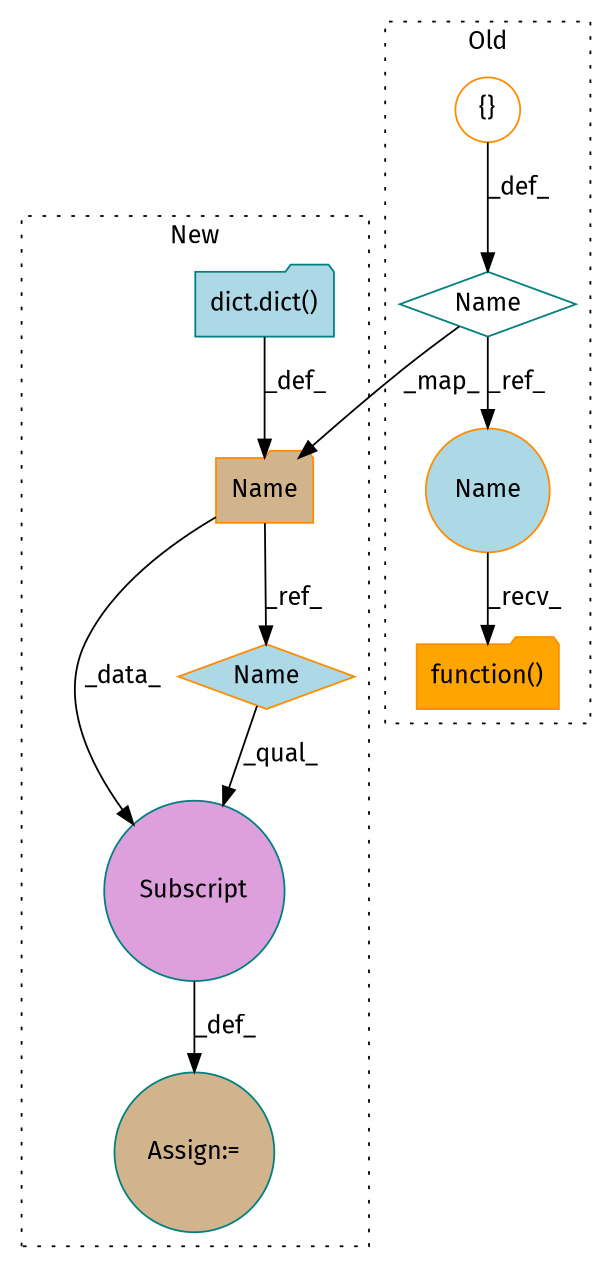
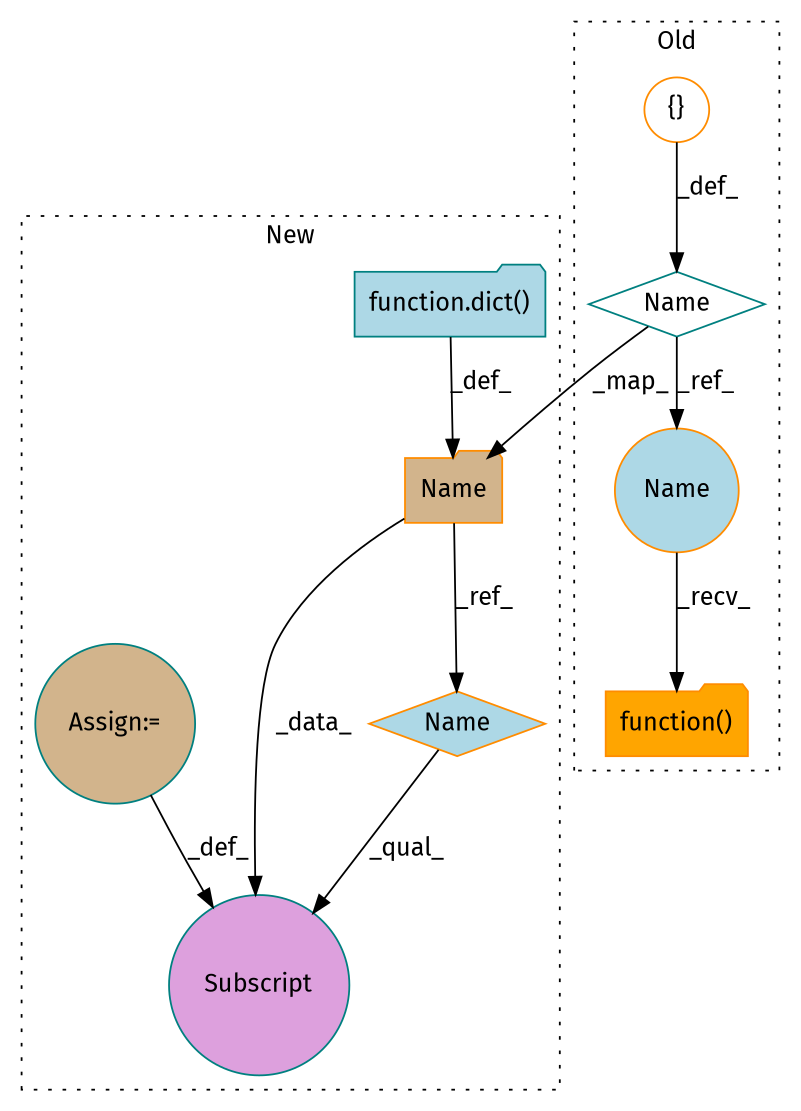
(265, 304) -> (450, 304)
(194, 1017) -> (177, 843)
